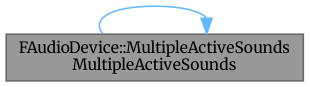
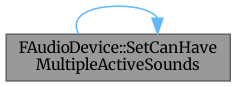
(155, 58) -> (118, 58)
